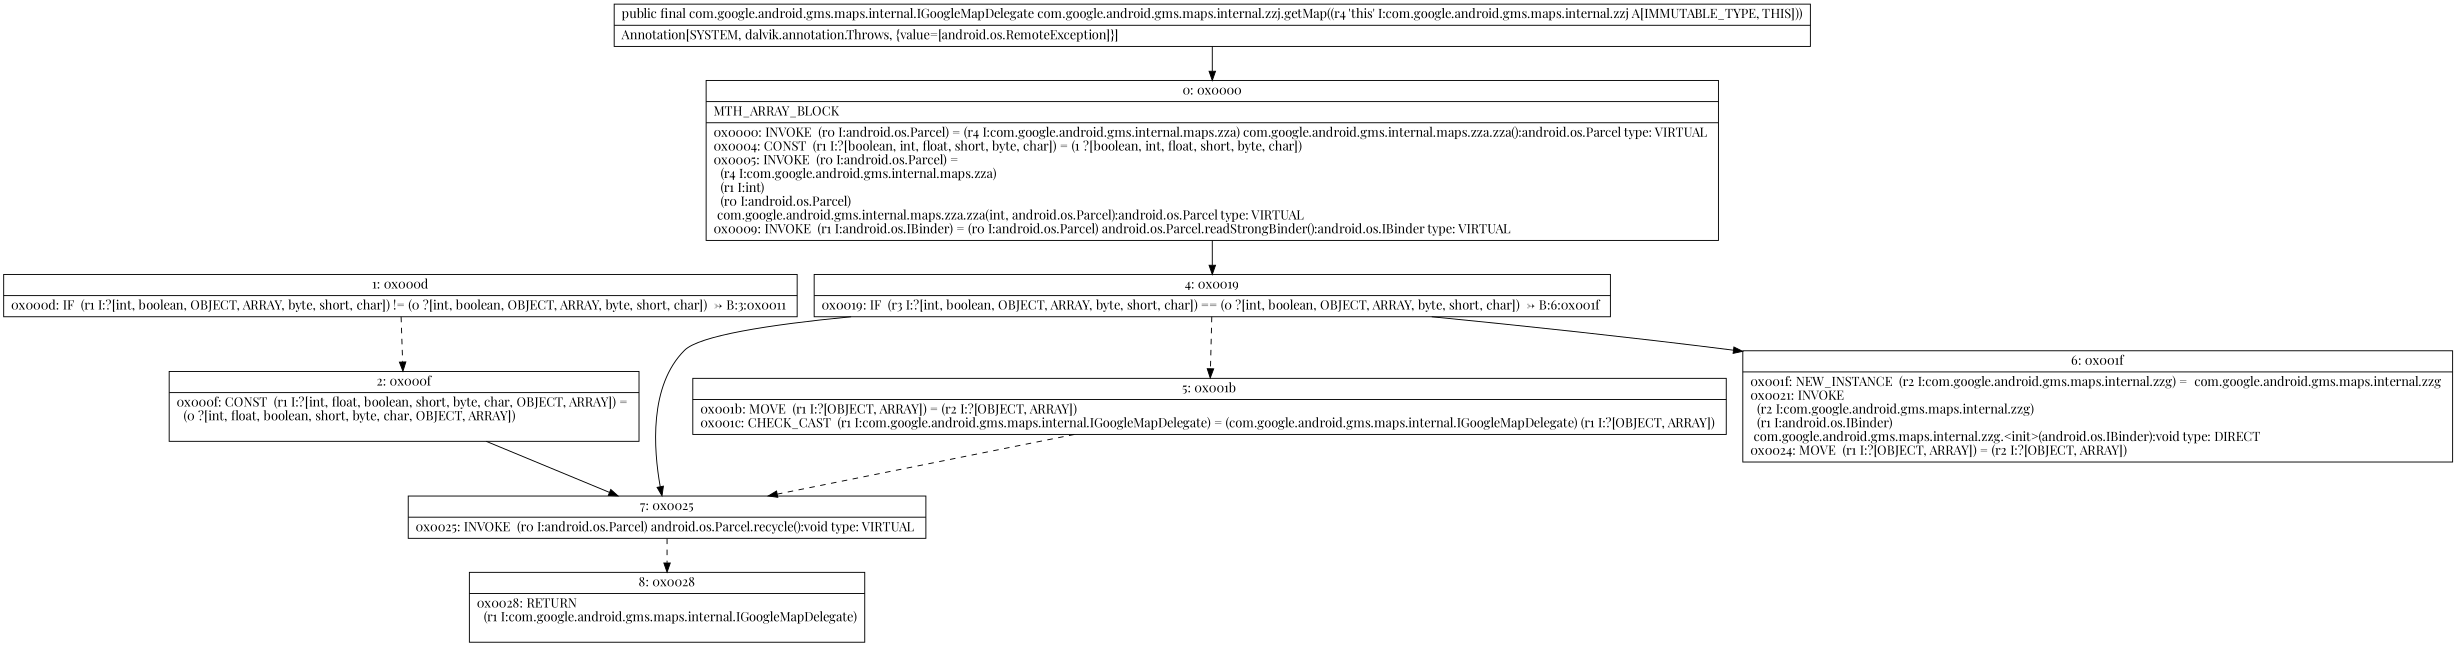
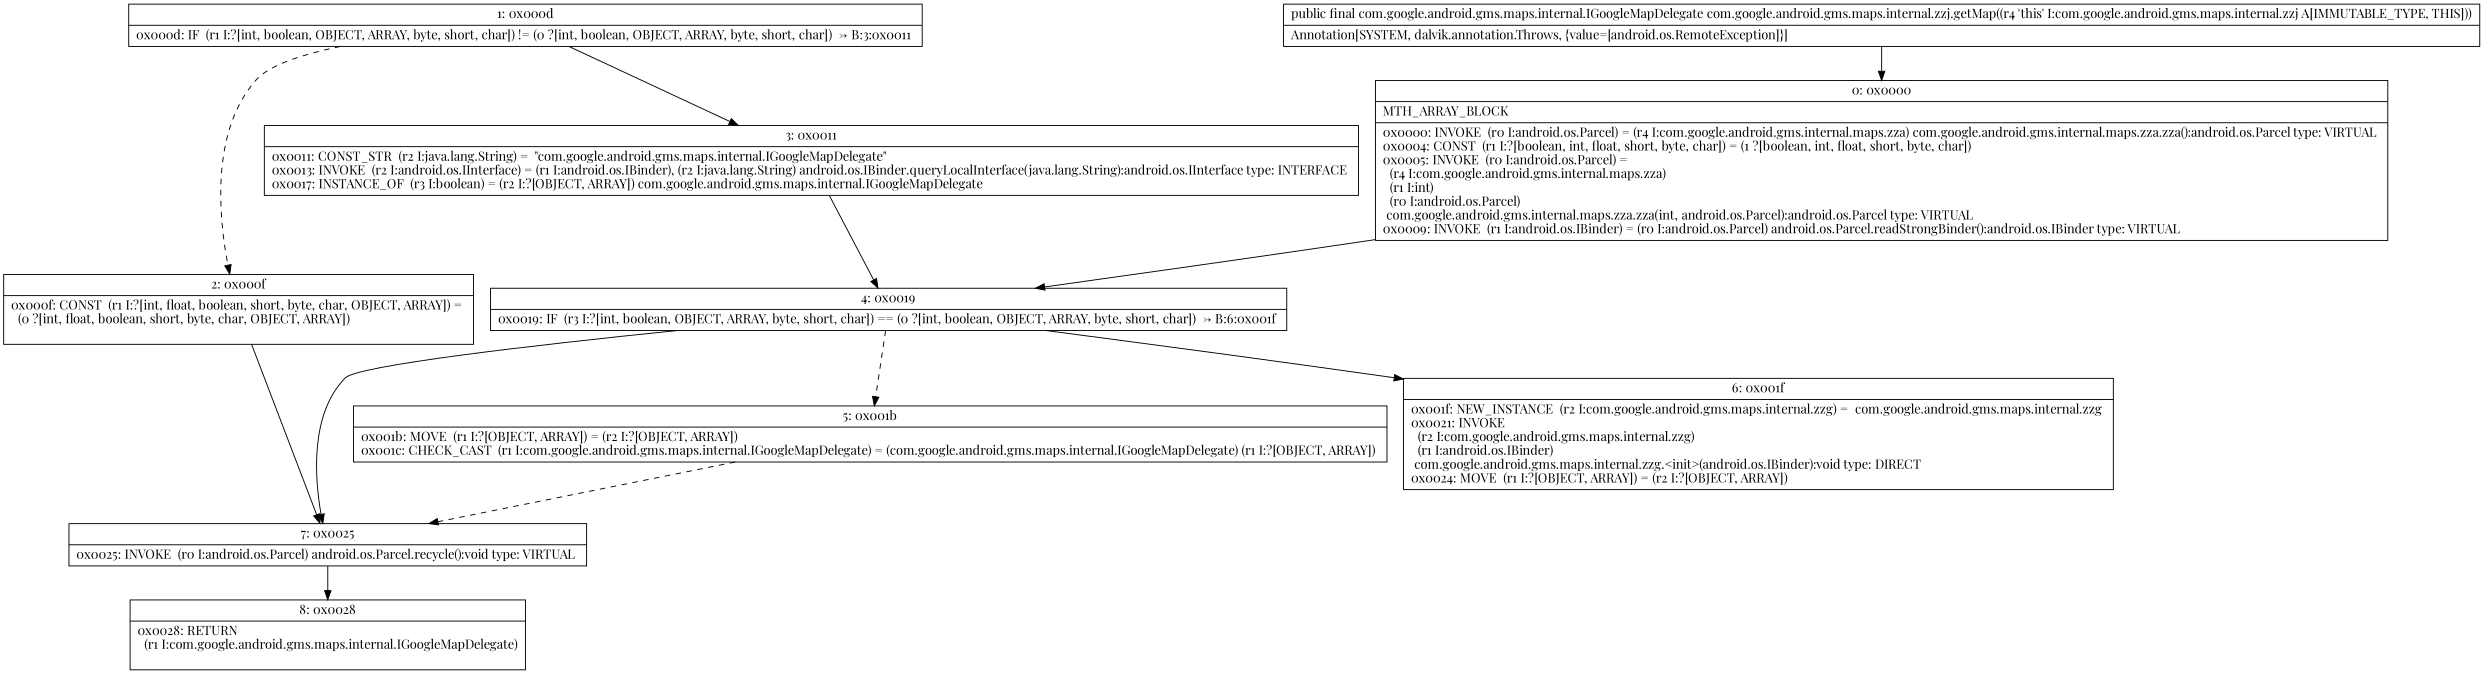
none -> (811, 160)
(667, 551) -> (328, 578)
